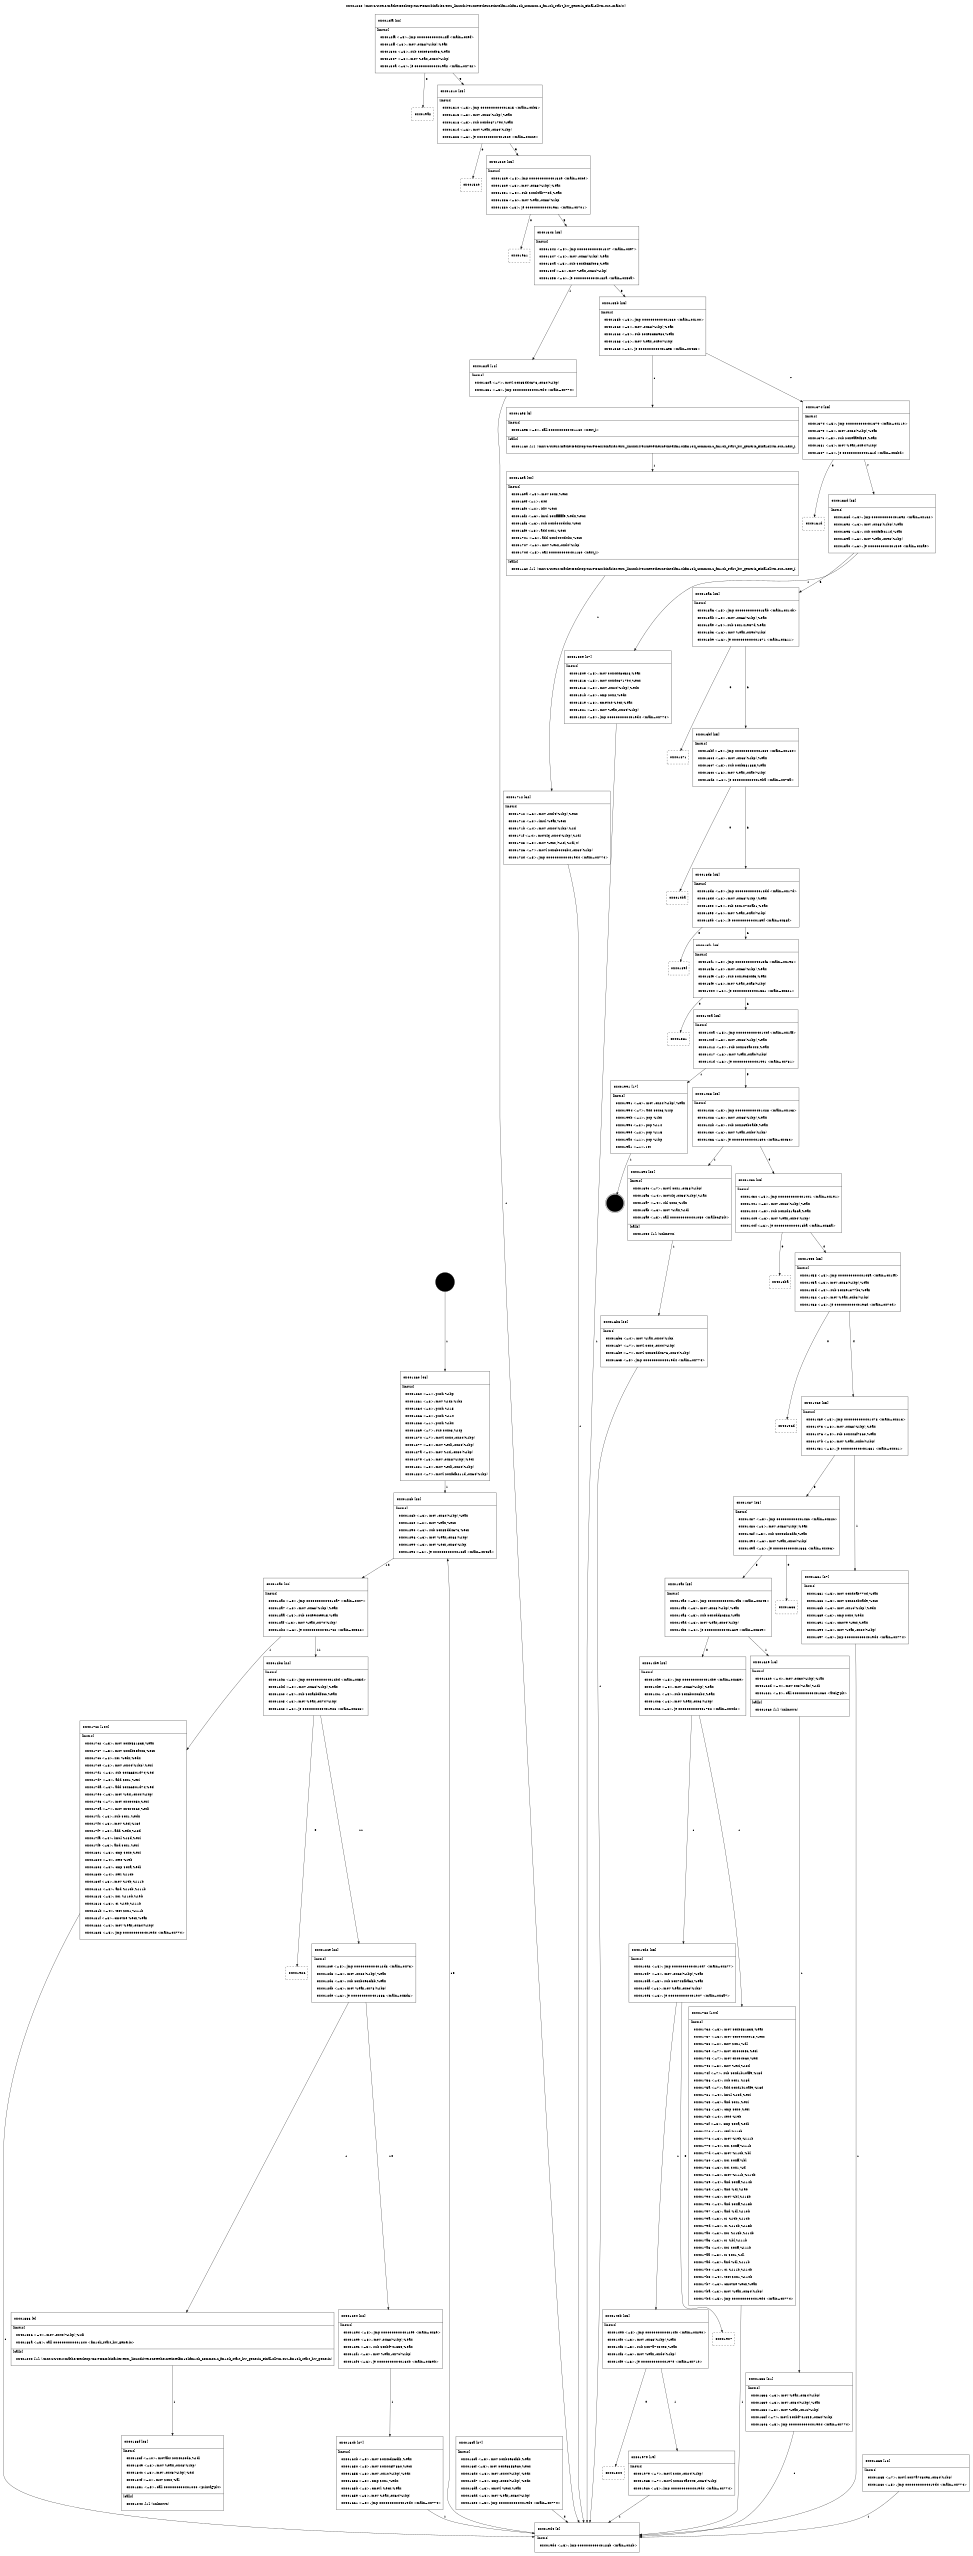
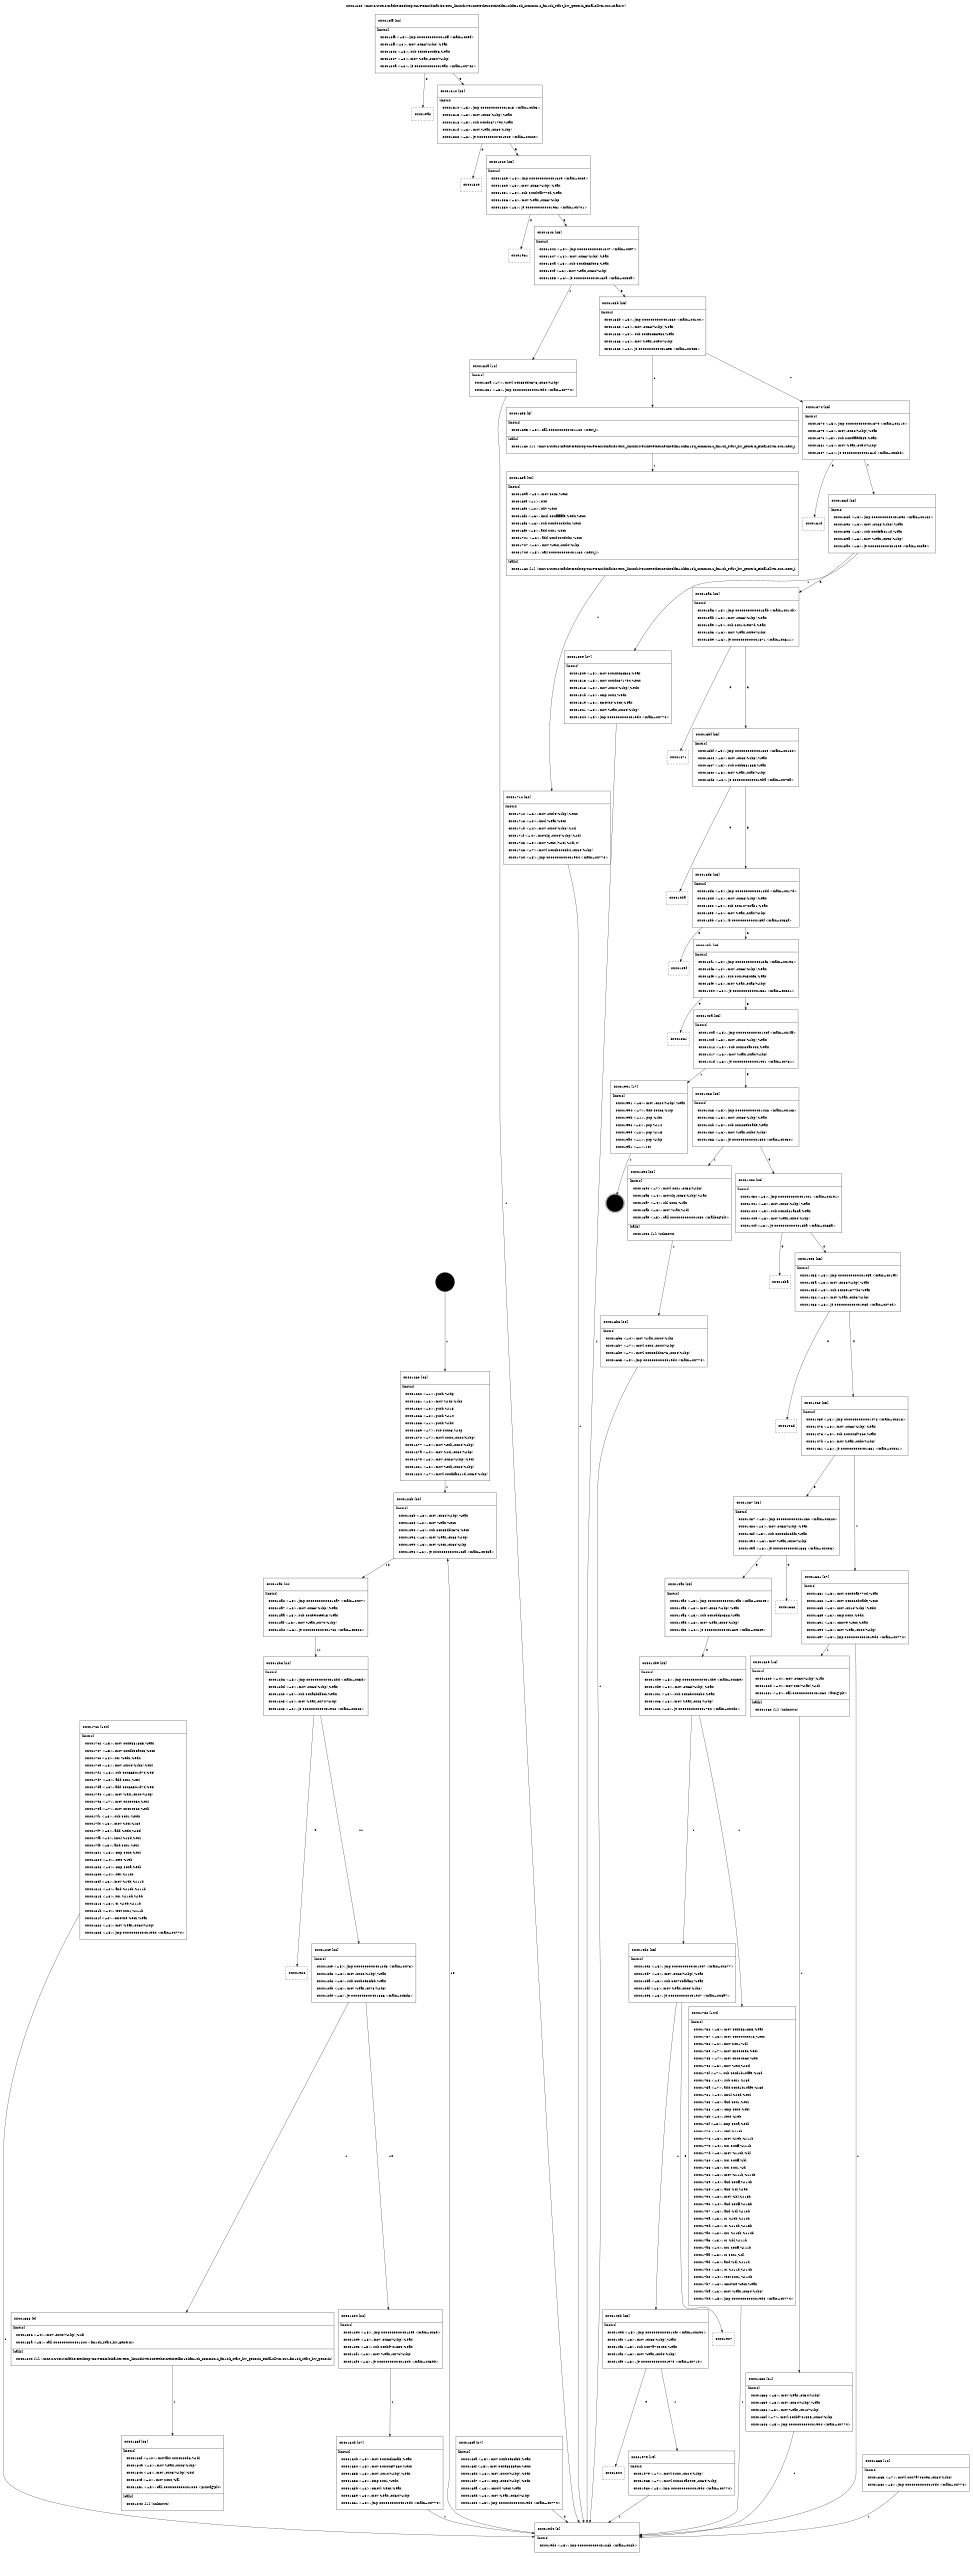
(758, 1645) -> (826, 1649)
(232, 1690) -> none
